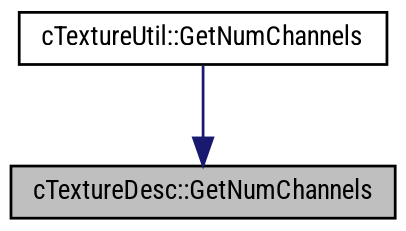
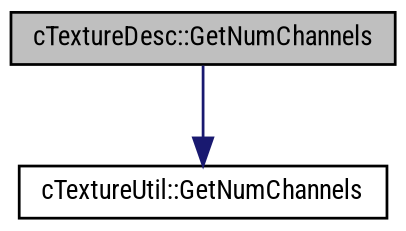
(203, 101) -> (203, 101)
